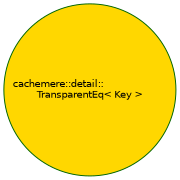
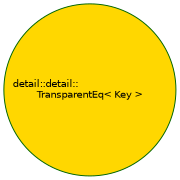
(90, 90) -> (90, 90)
